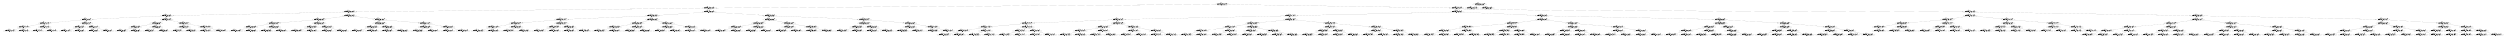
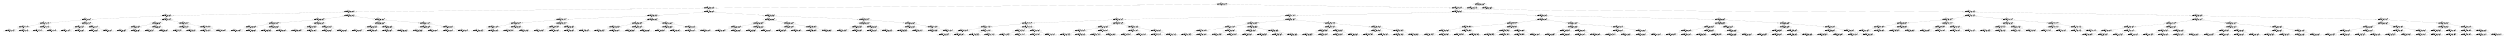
none -> (1864, 31)
